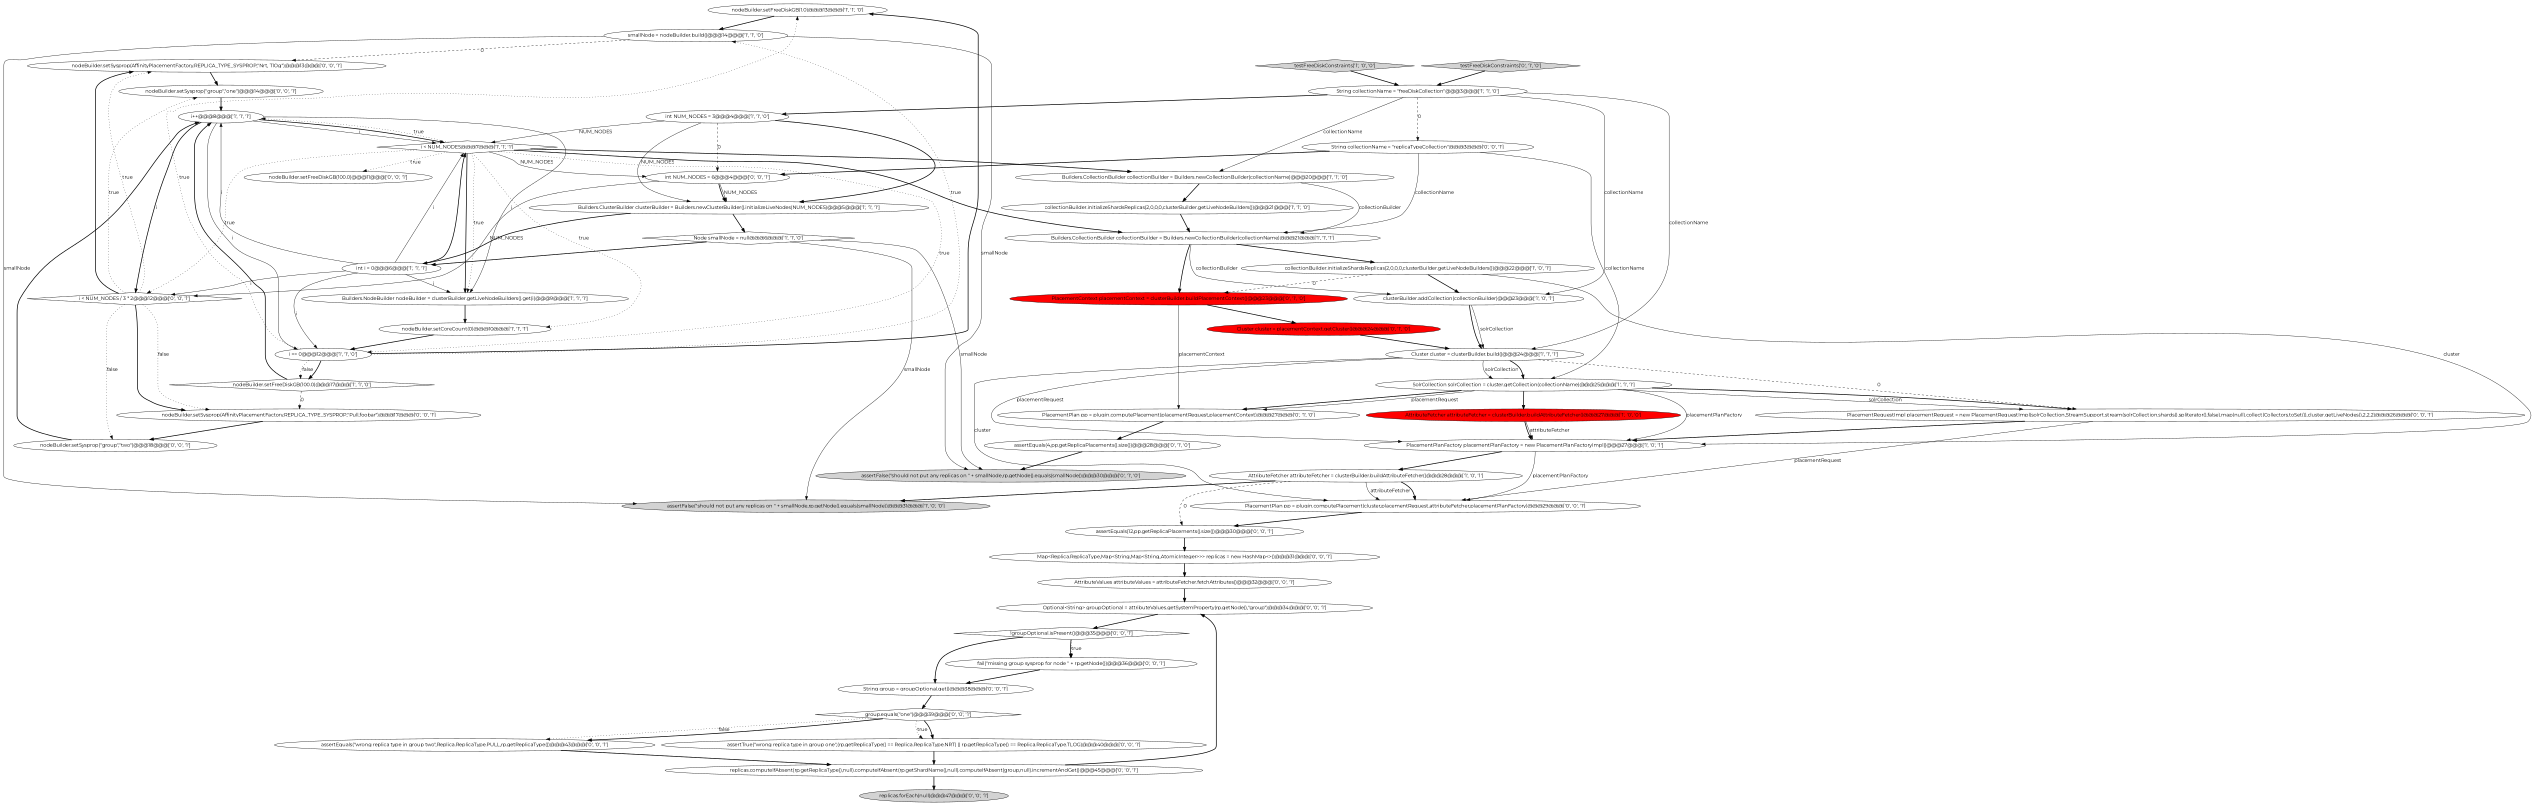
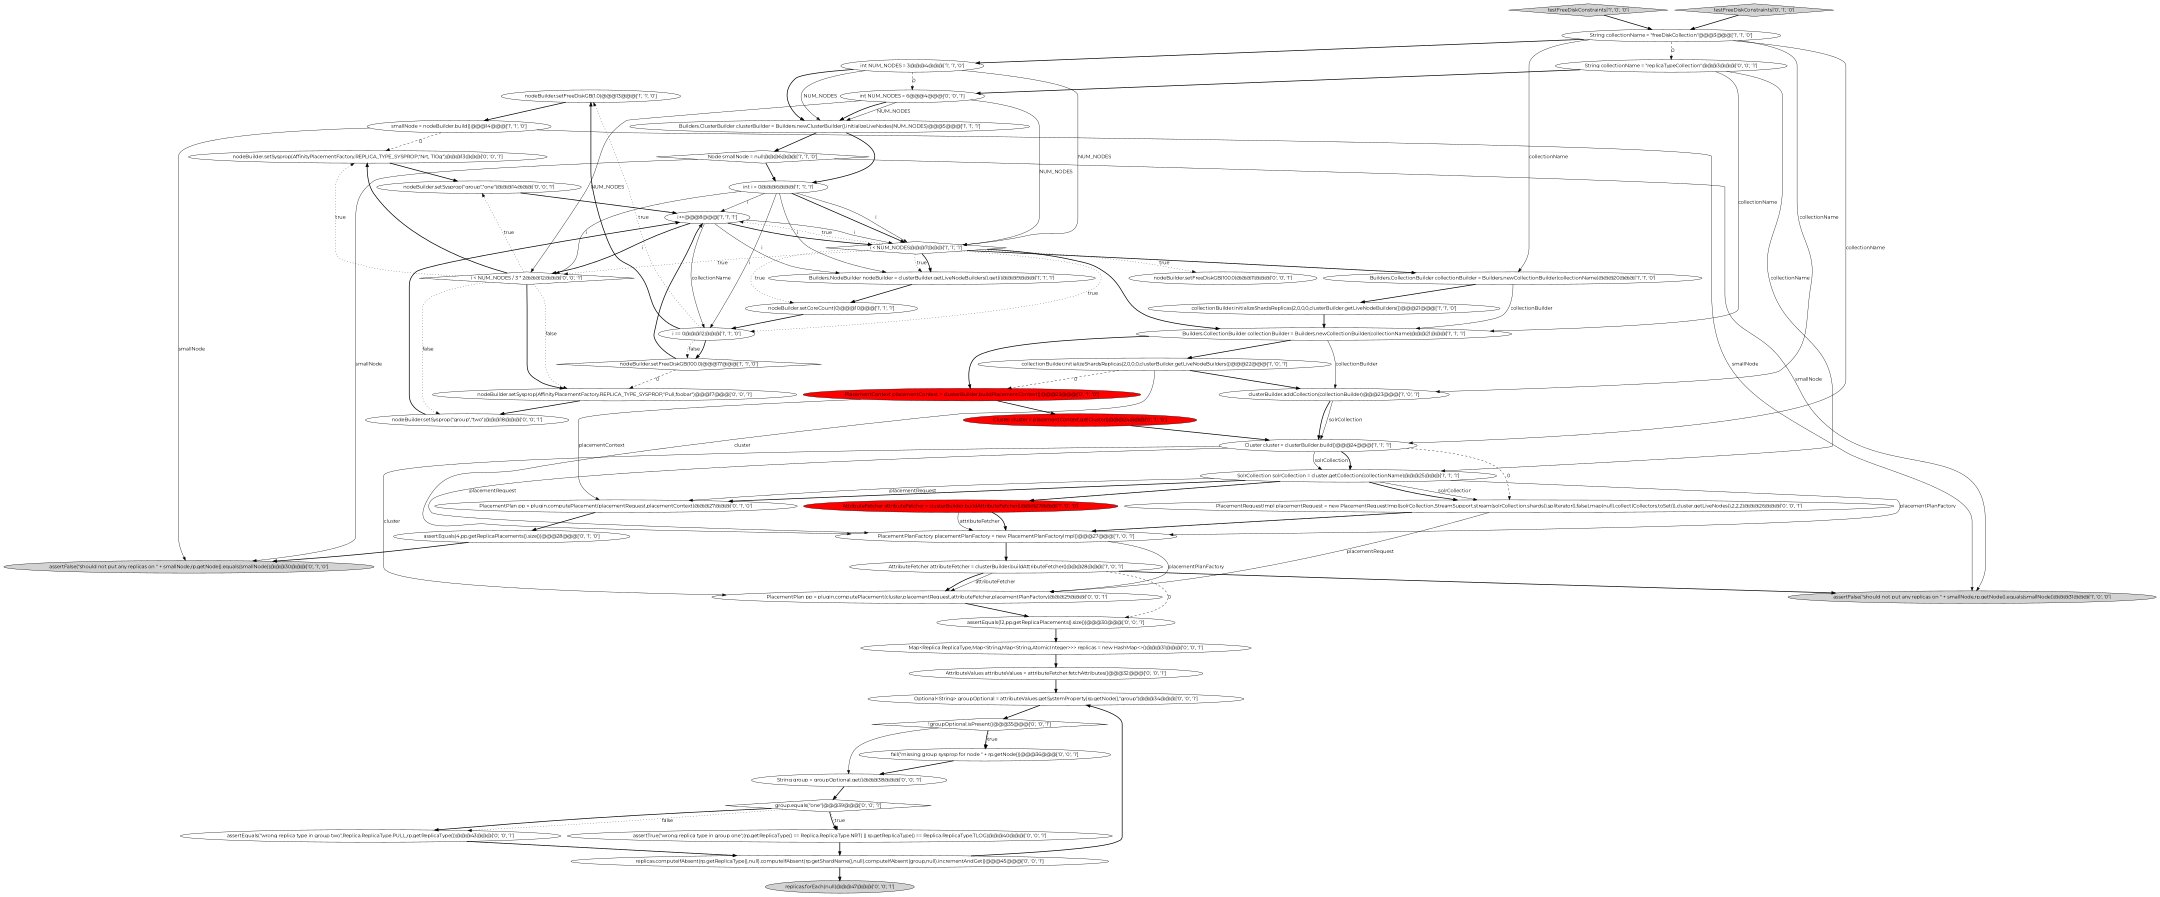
(564, 172) -> (1039, 174)
(233, 238) -> (711, 278)
(858, 331) -> none
(970, 646) -> (884, 736)
